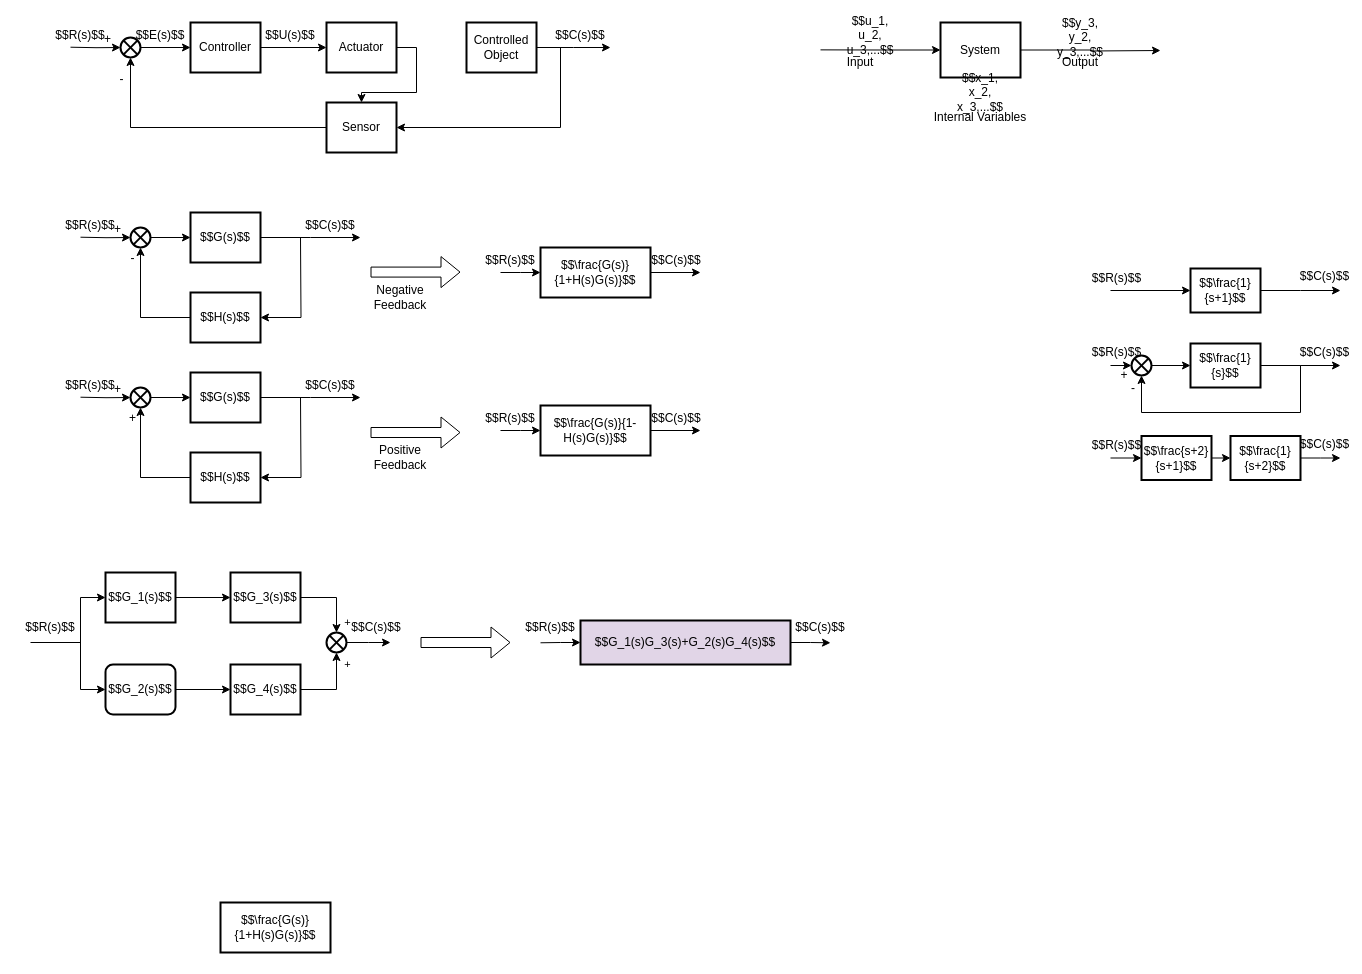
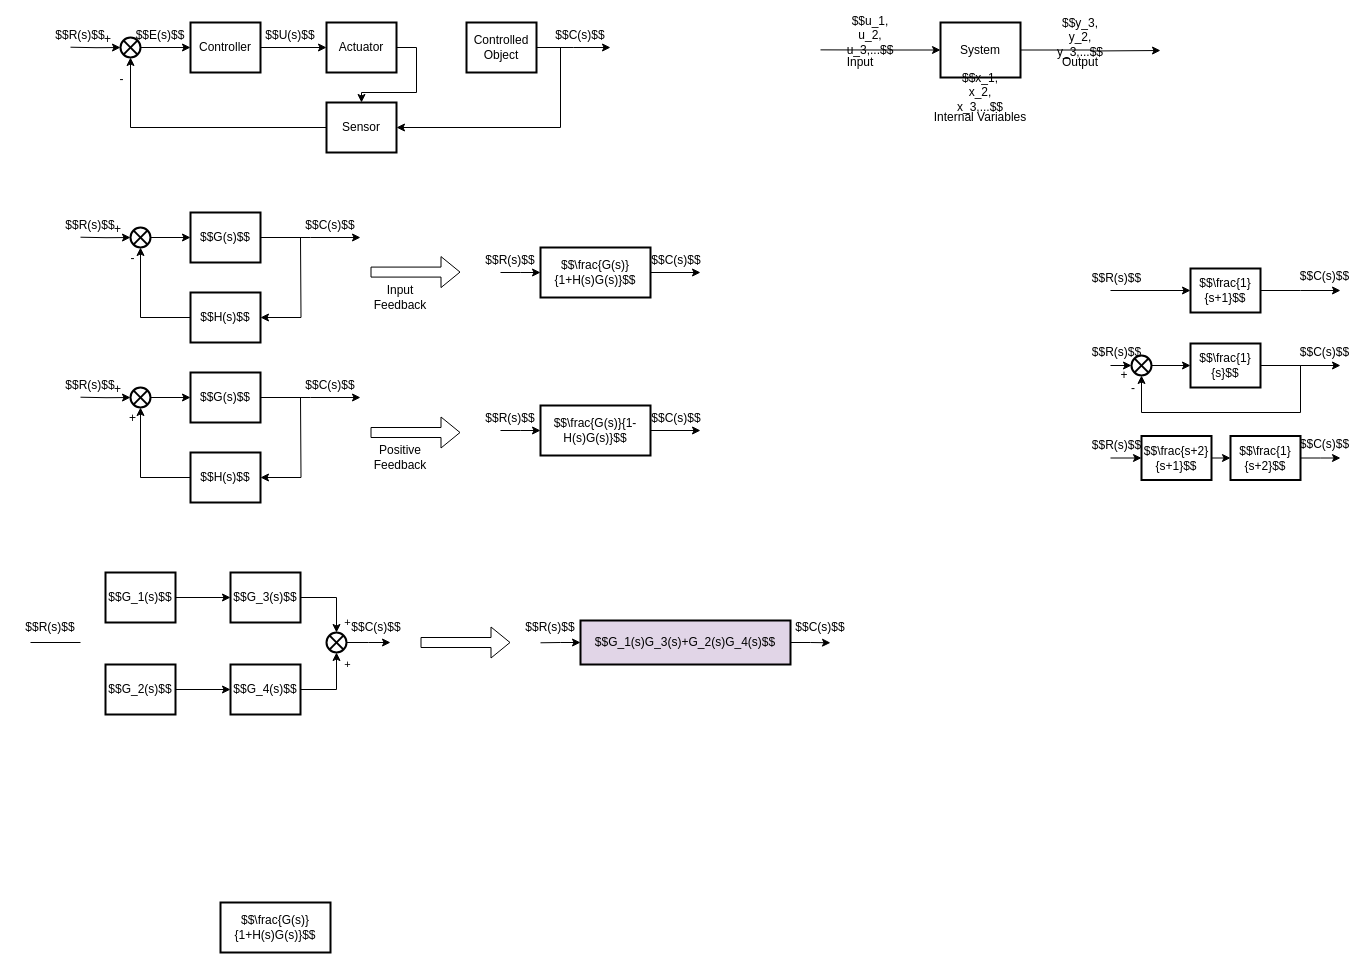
(401, 298) -> (401, 298)
(81, 644) -> none
(141, 690) -> (141, 690)
